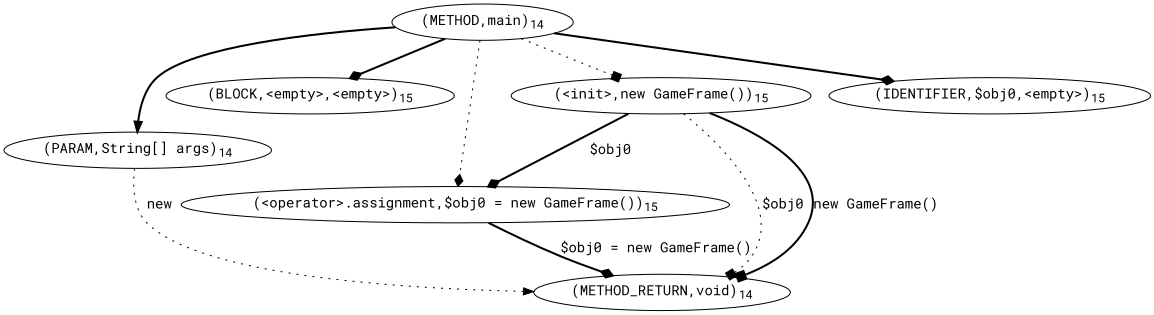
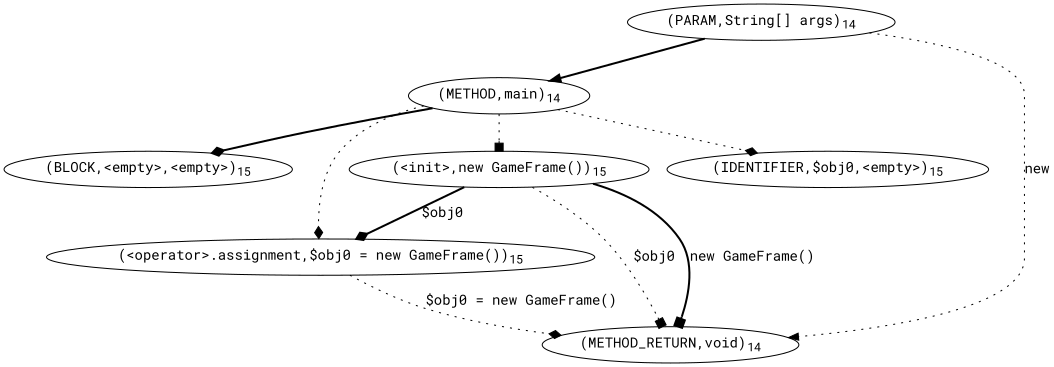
(249, 45) -> (632, 58)
(718, 56) -> (652, 130)
(544, 249) -> (446, 314)
